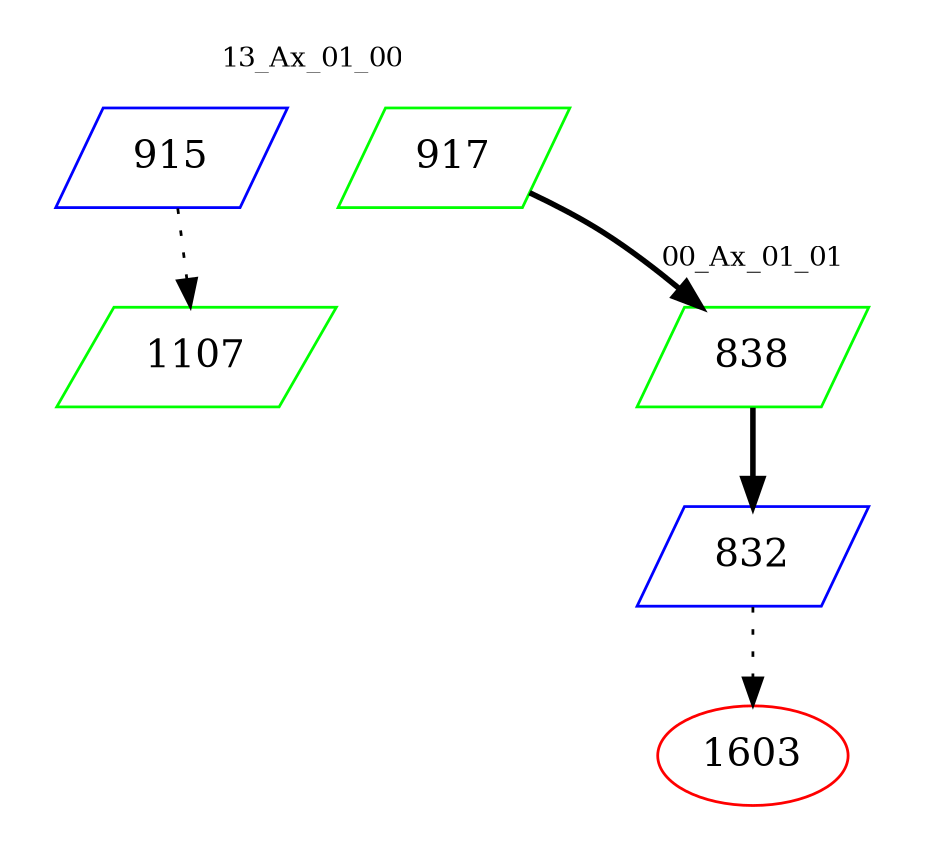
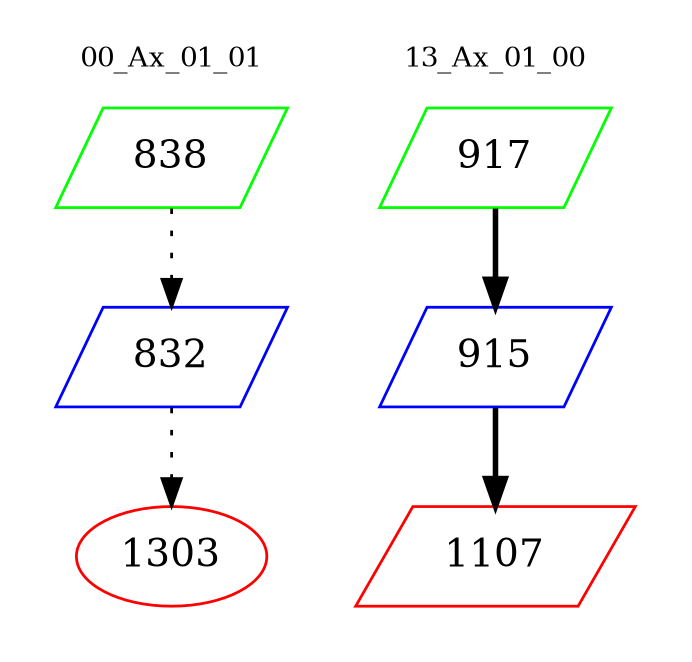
(182, 244) -> (495, 443)
(634, 253) -> (495, 244)
(197, 357) -> (495, 556)
(753, 443) -> (172, 244)
(753, 756) -> (172, 556)
